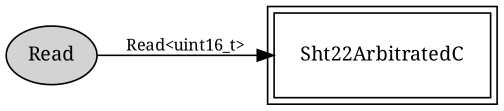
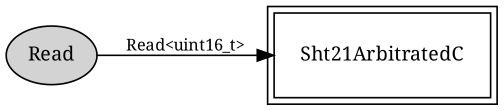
(382, 55) -> (382, 55)
